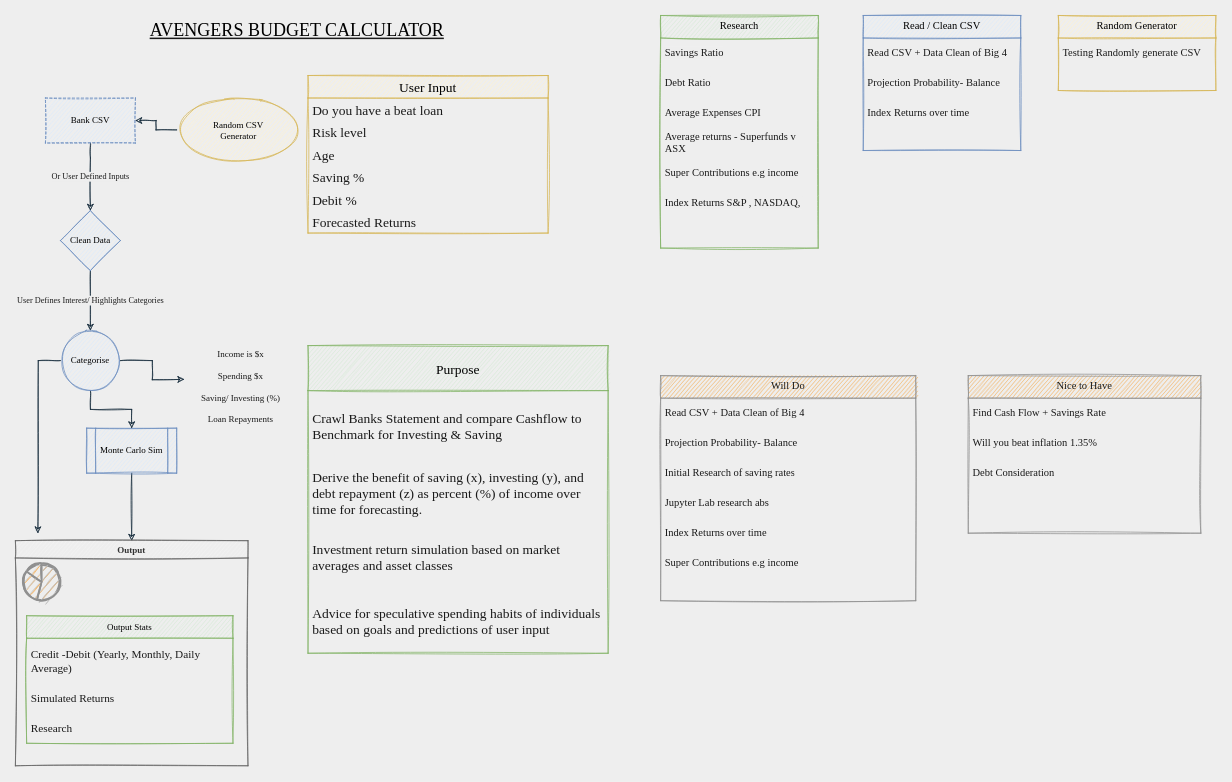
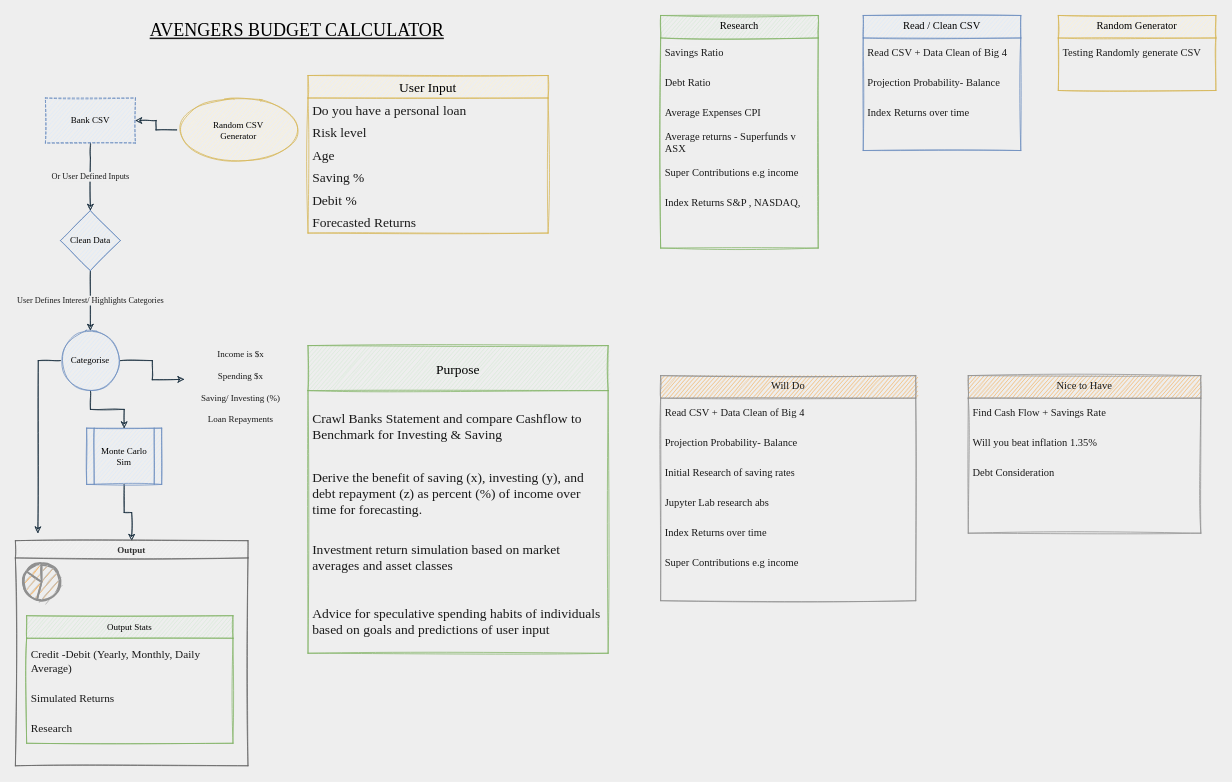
(388, 110) -> (402, 110)
(132, 450) -> (124, 456)
